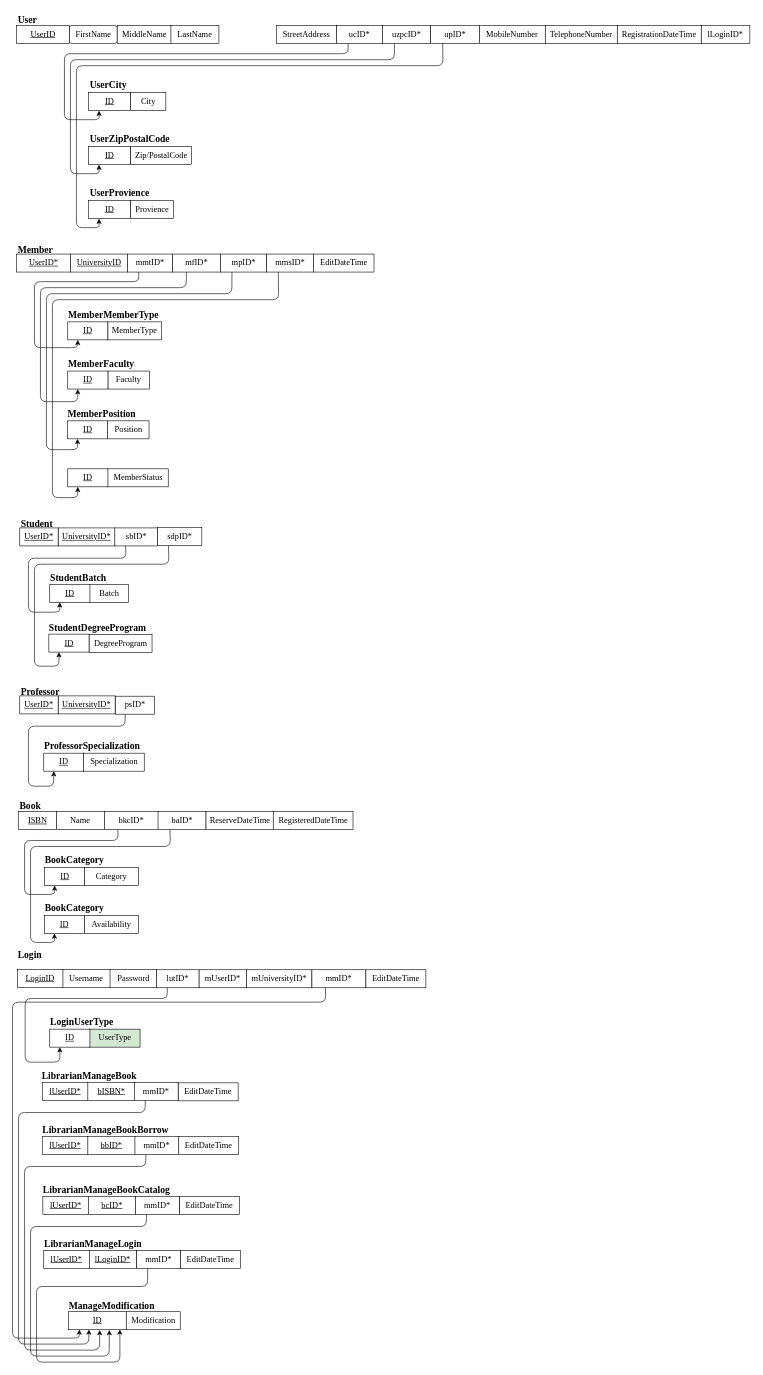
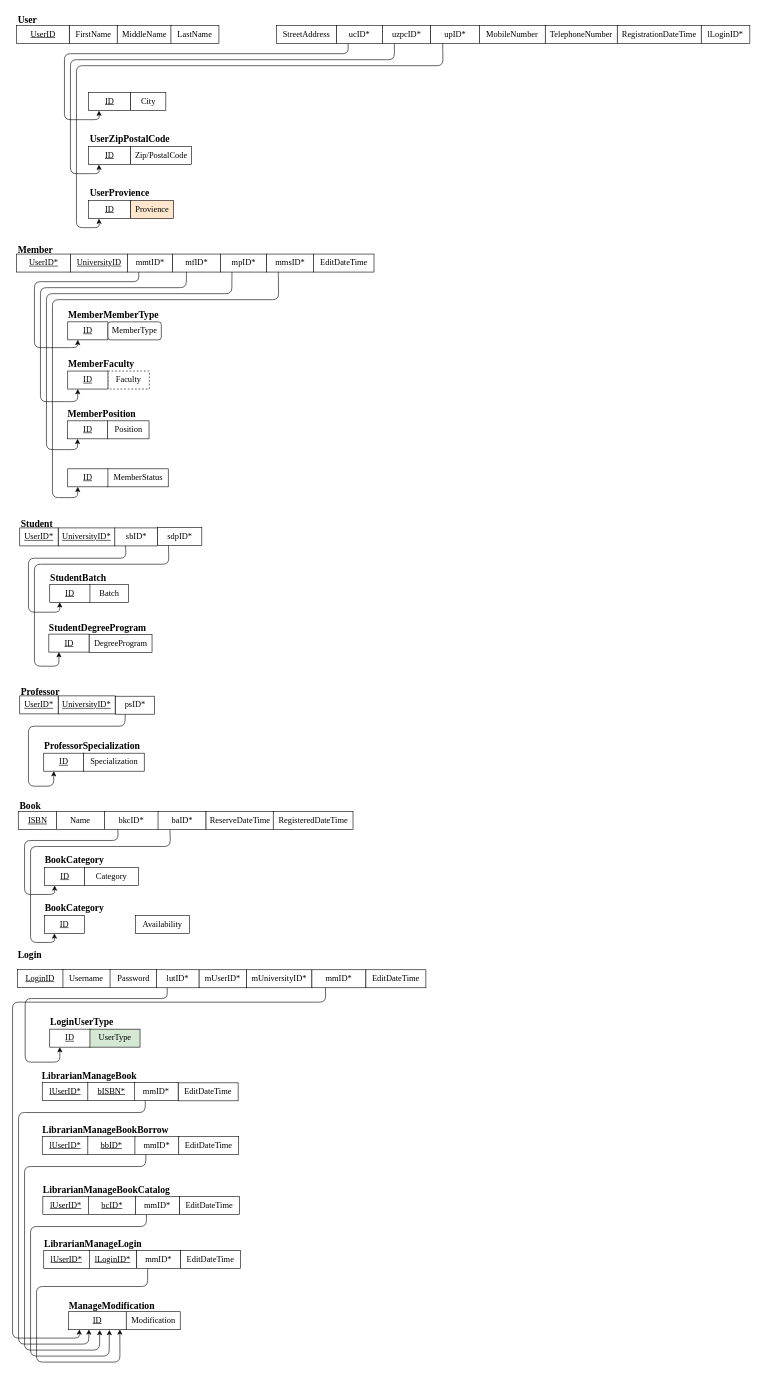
(93, 35) -> (93, 35)
(109, 83) -> none
(152, 210) -> (152, 210)
(134, 331) -> (134, 331)
(128, 380) -> (128, 380)
(111, 925) -> (162, 925)
